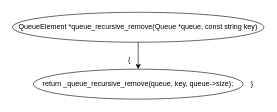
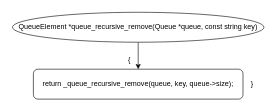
(138, 84) -> (138, 84)
